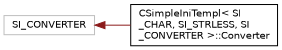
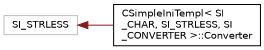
(49, 25) -> (41, 25)
